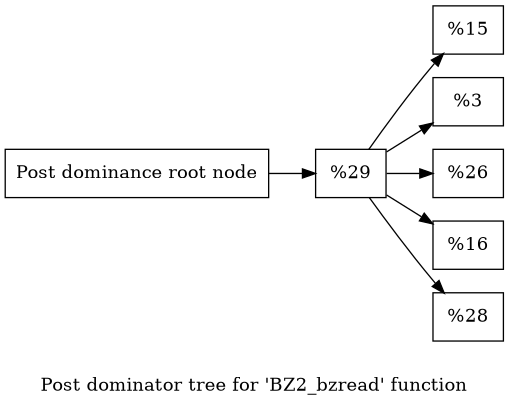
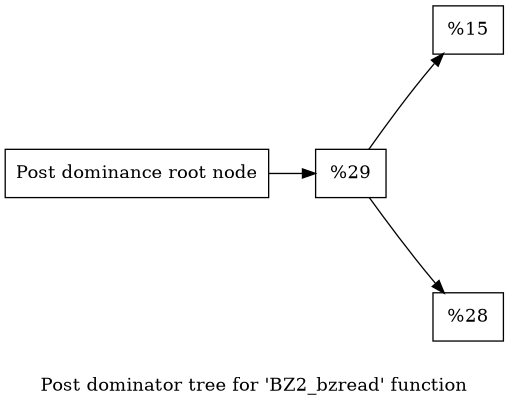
(468, 102) -> none
(468, 173) -> none
(468, 245) -> none
